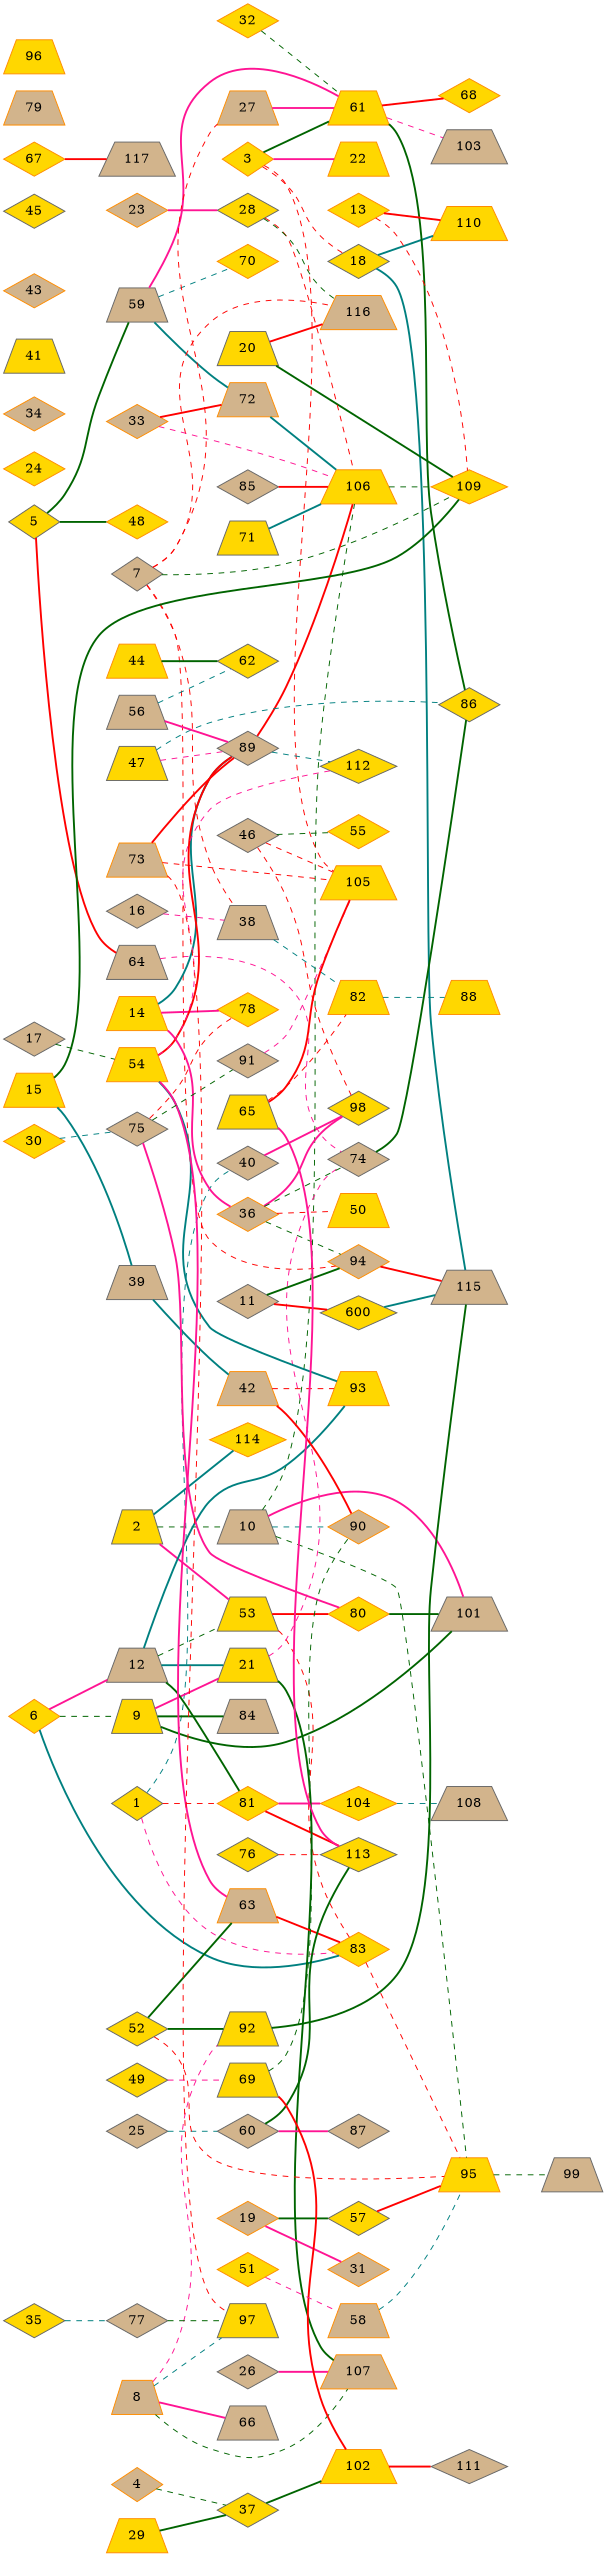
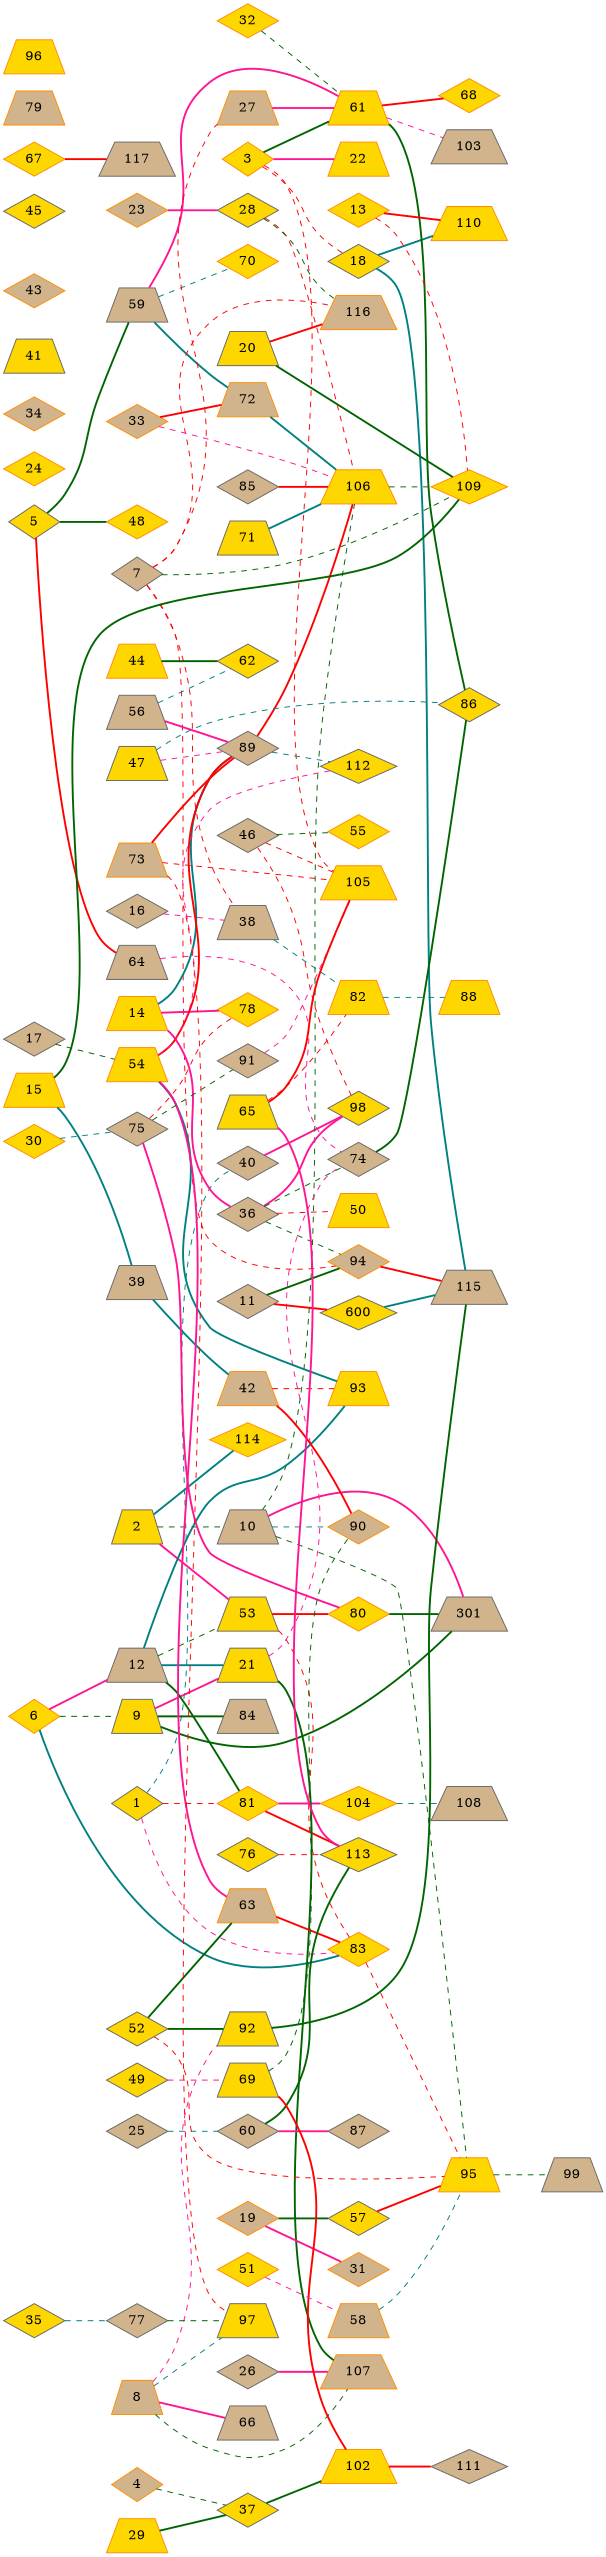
(248, 1214) -> (248, 1214)
(469, 1614) -> (469, 1614)
